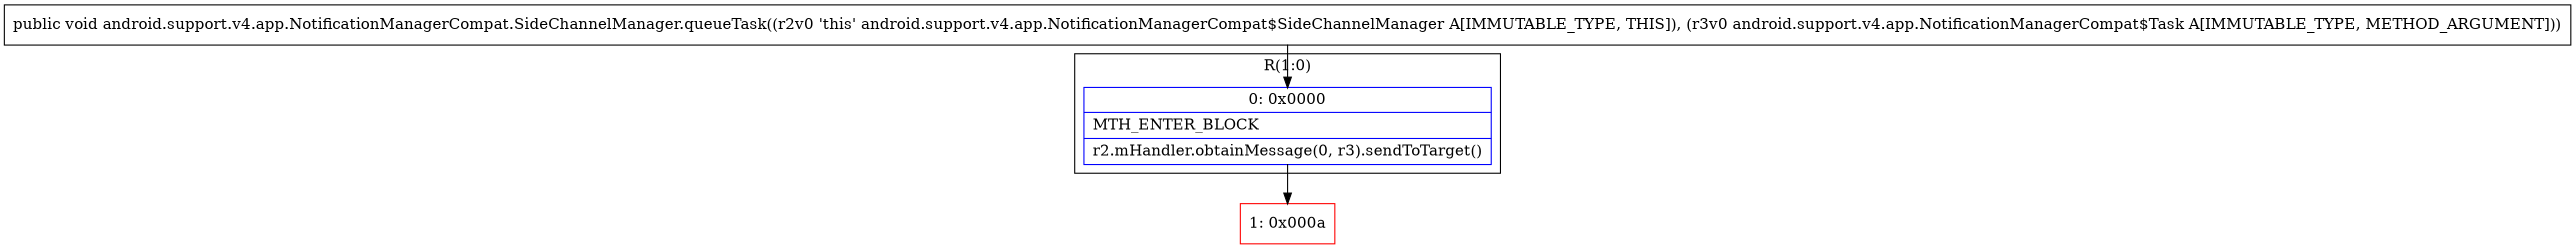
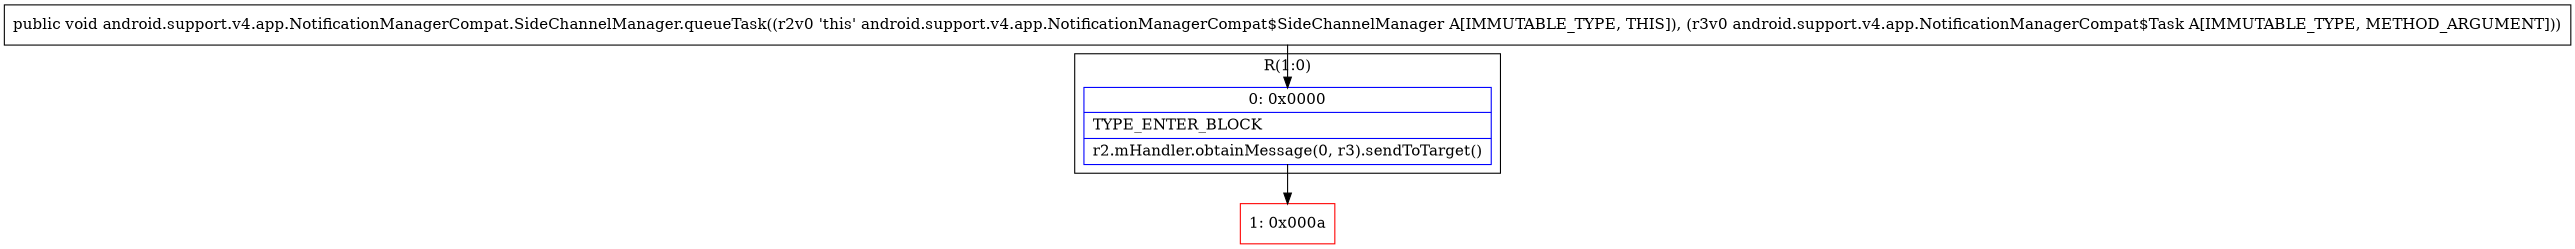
(1176, 125) -> (1178, 125)
